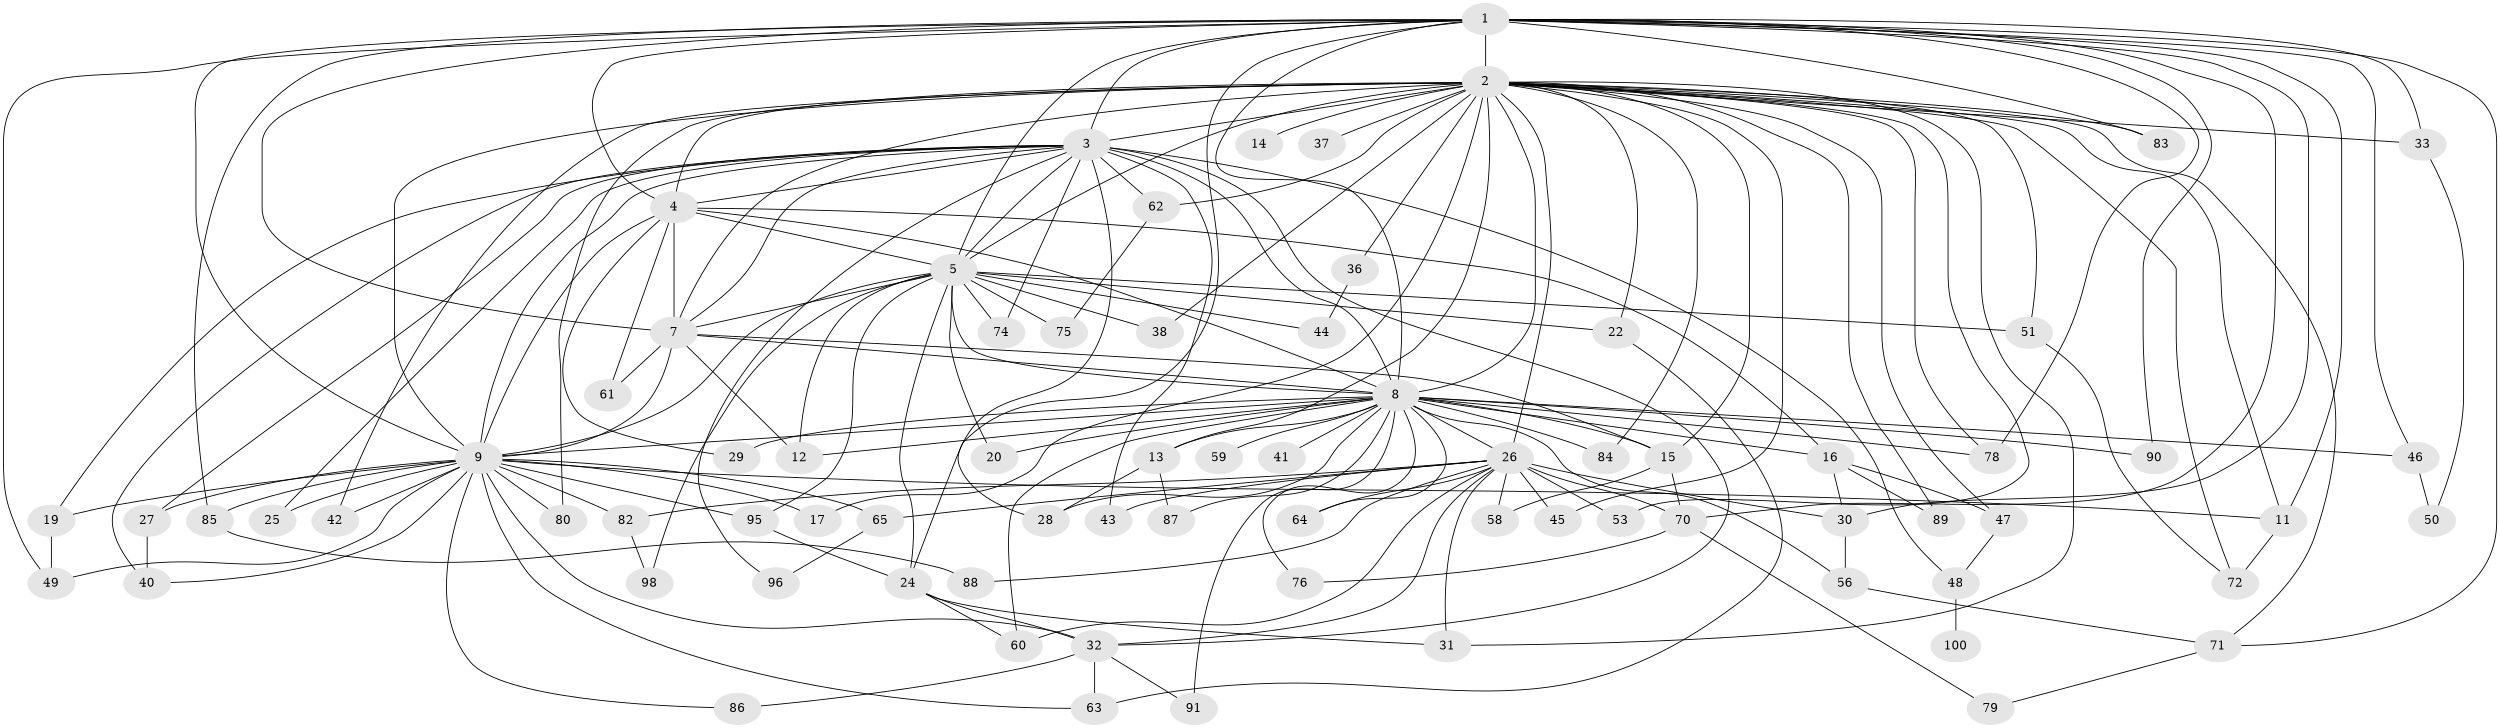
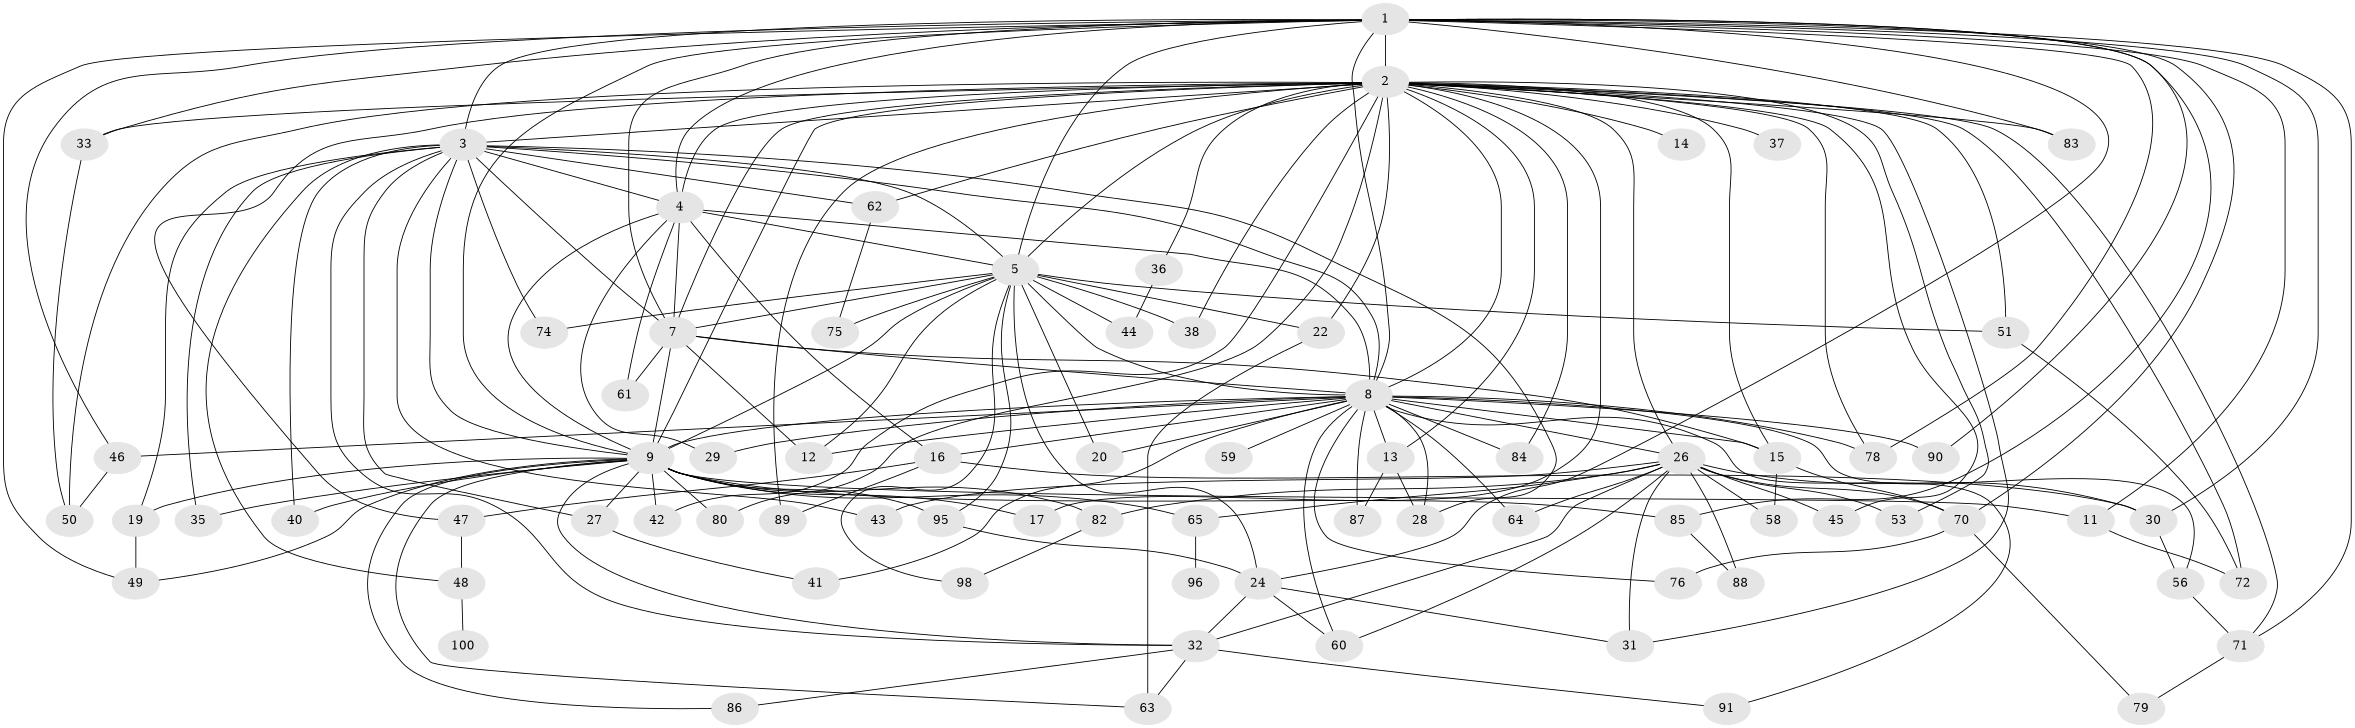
(2048, 126) -> (701, 92)
(787, 322) -> none
(273, 521) -> (199, 521)
(147, 552) -> (702, 559)
